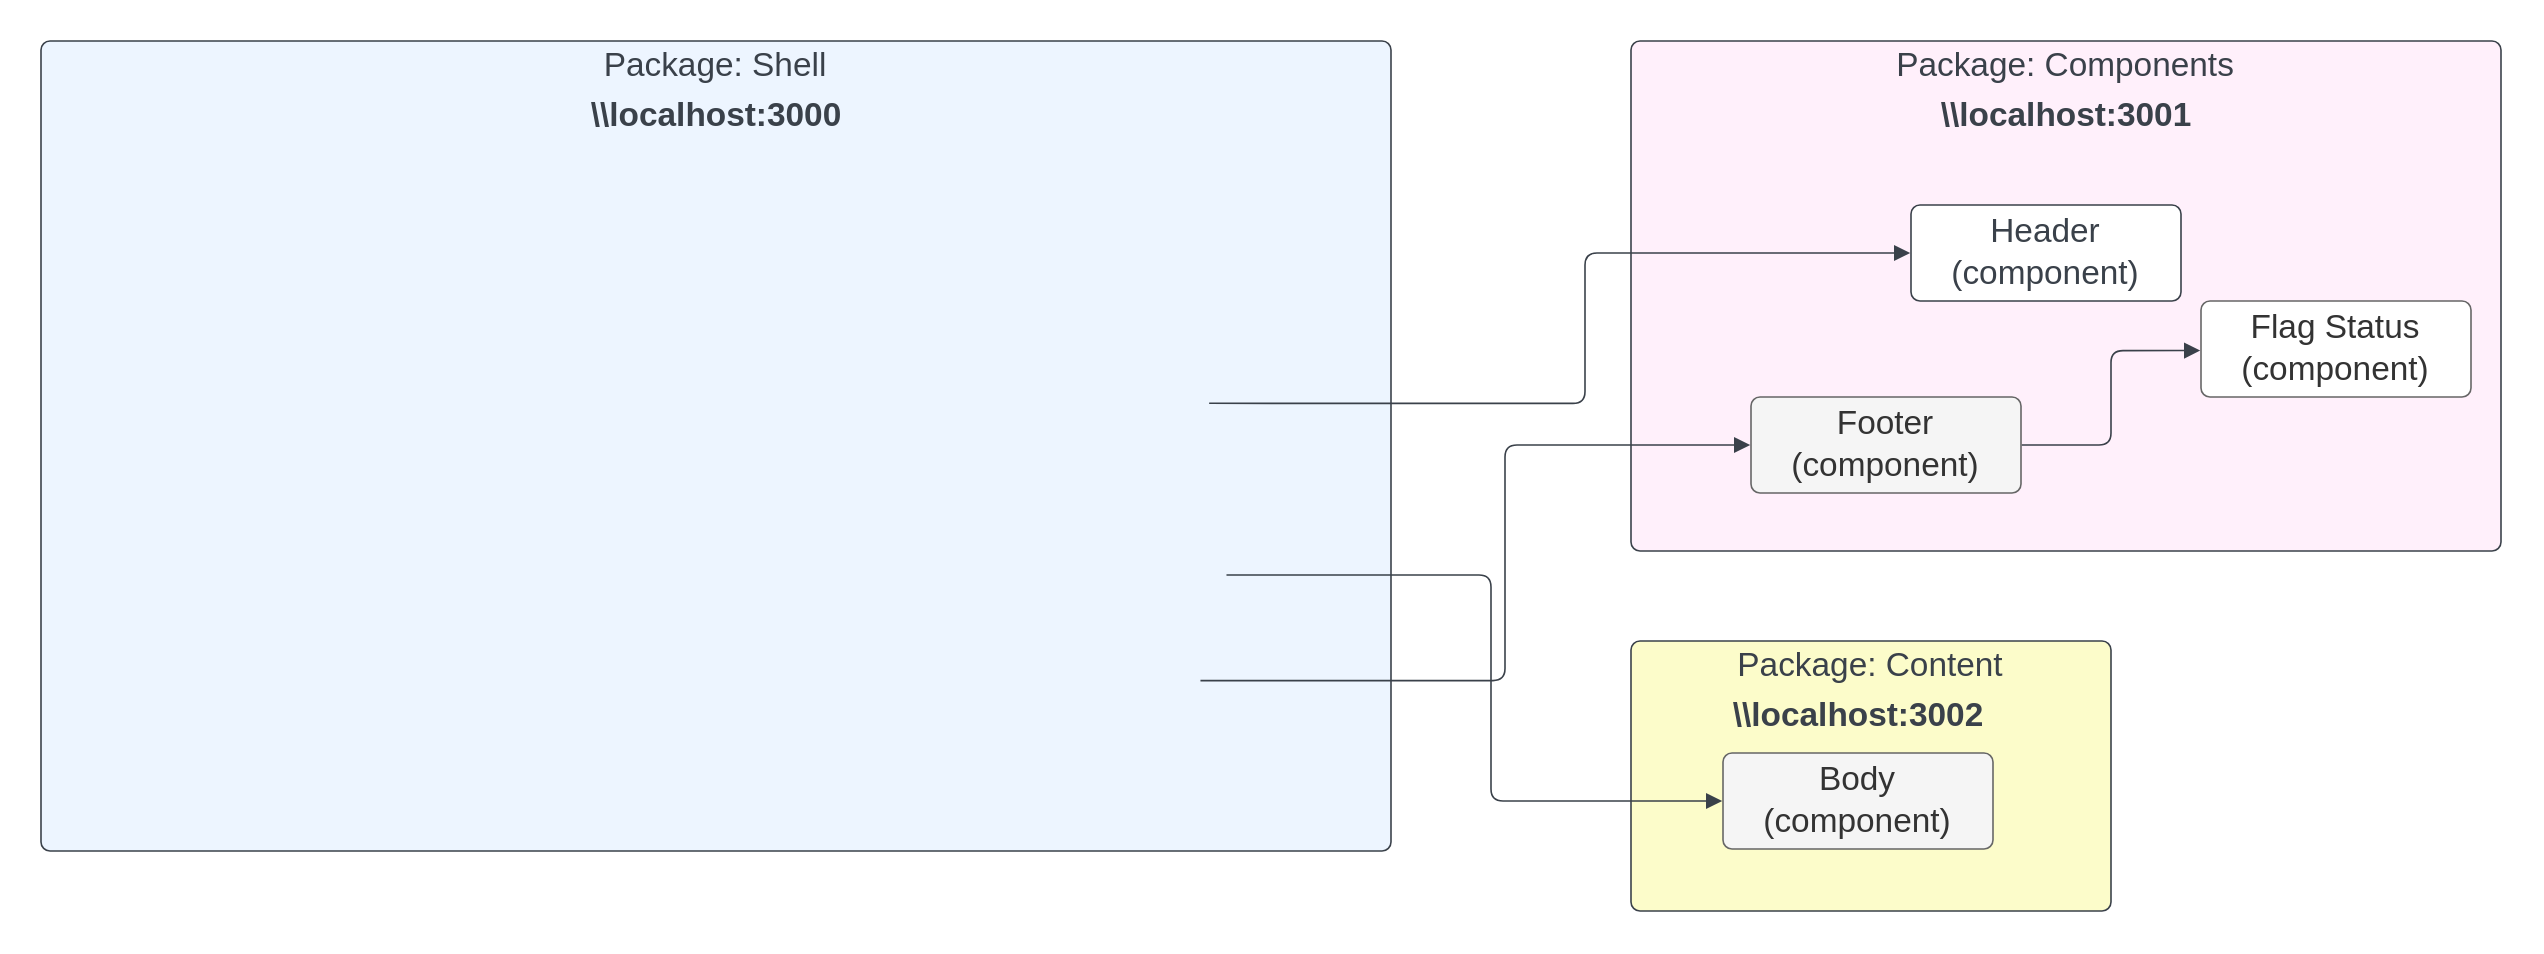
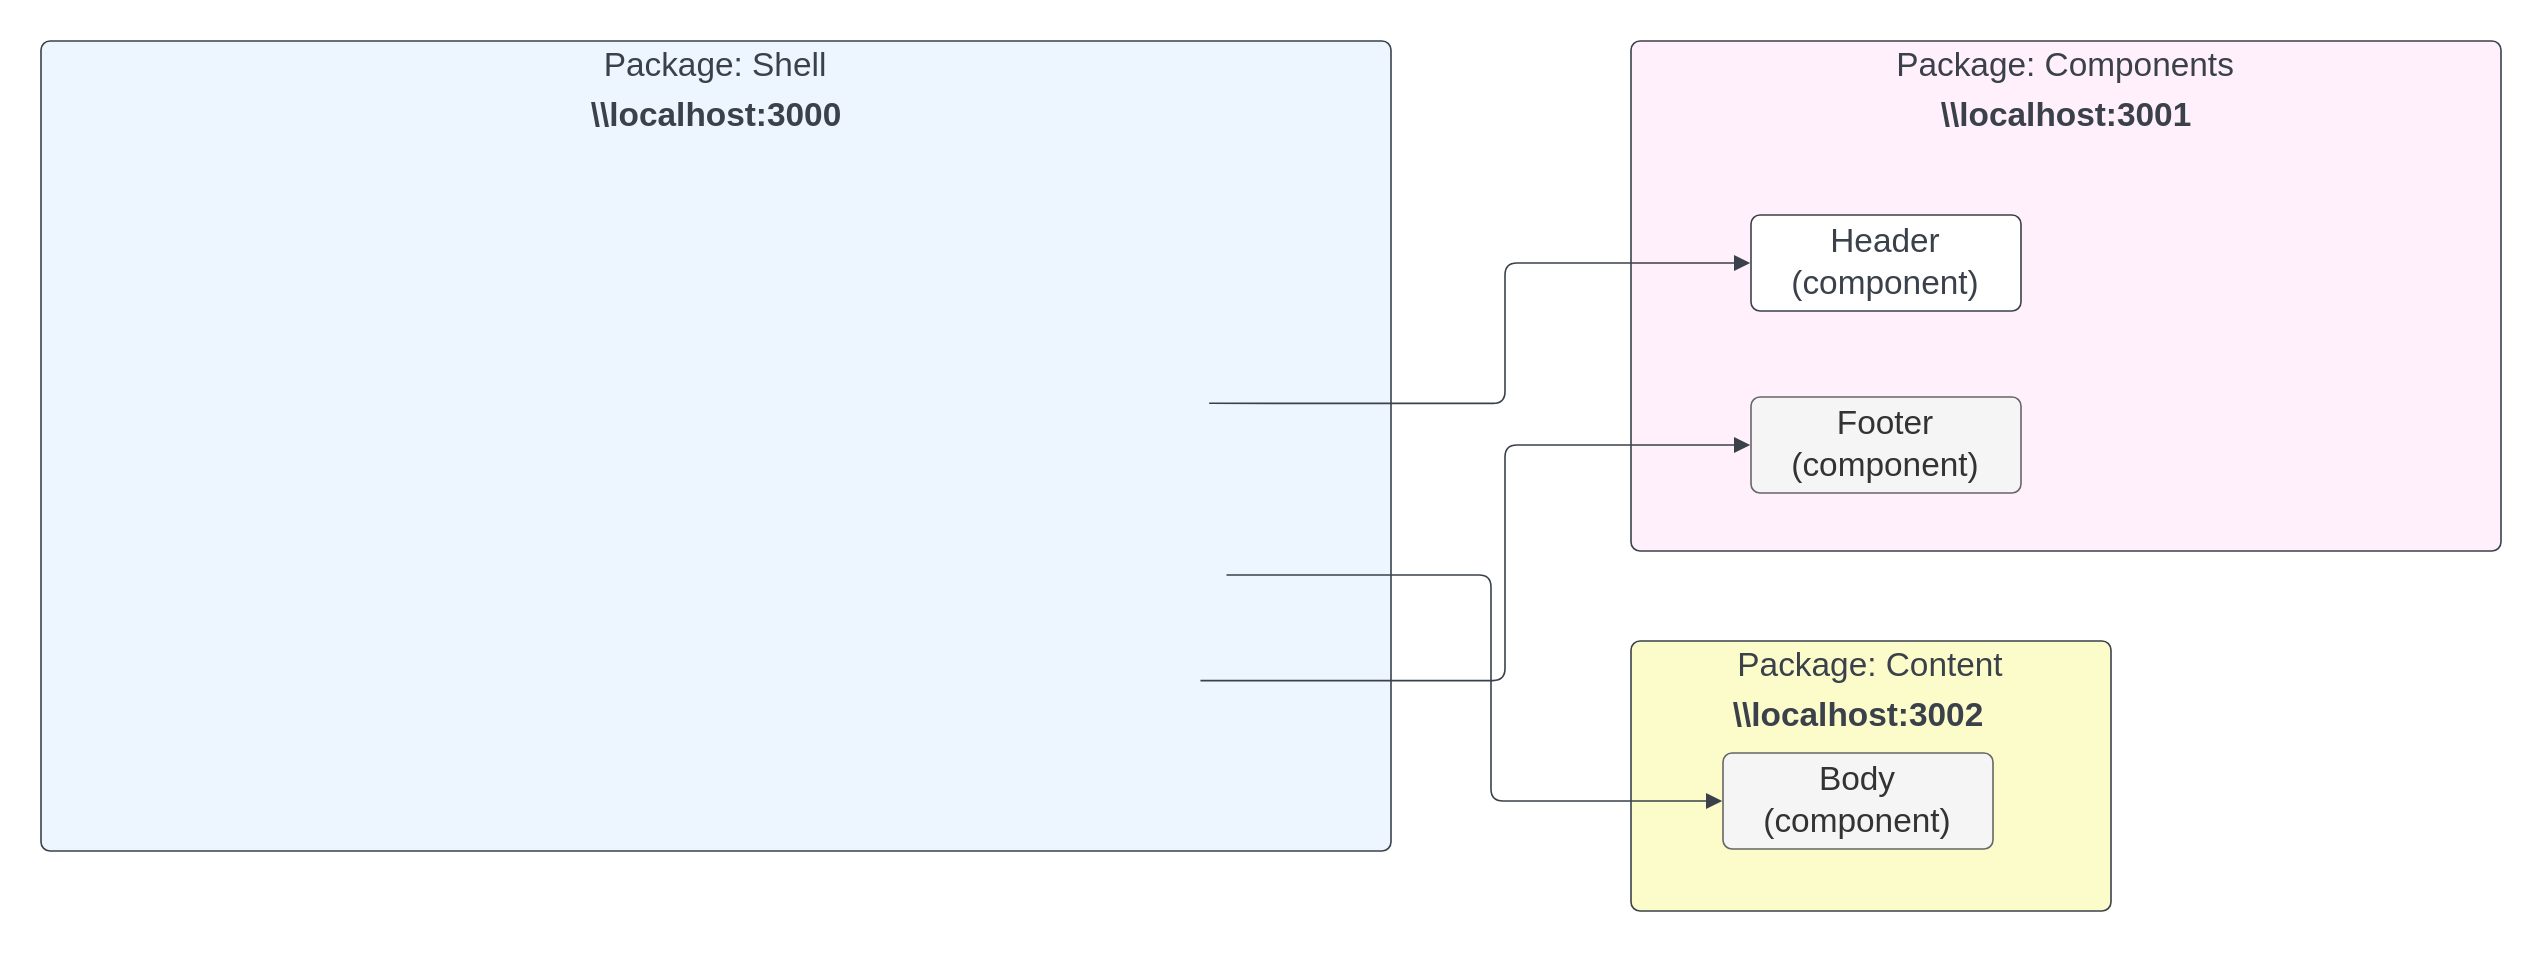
(2046, 253) -> (1886, 263)
(2336, 349) -> none
(2111, 406) -> none
